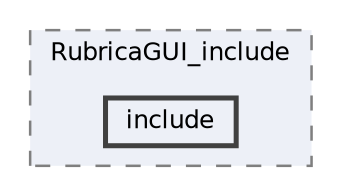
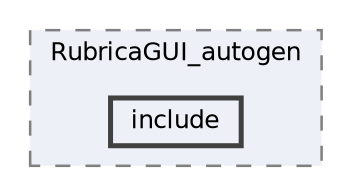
(171, 54) -> (176, 54)
